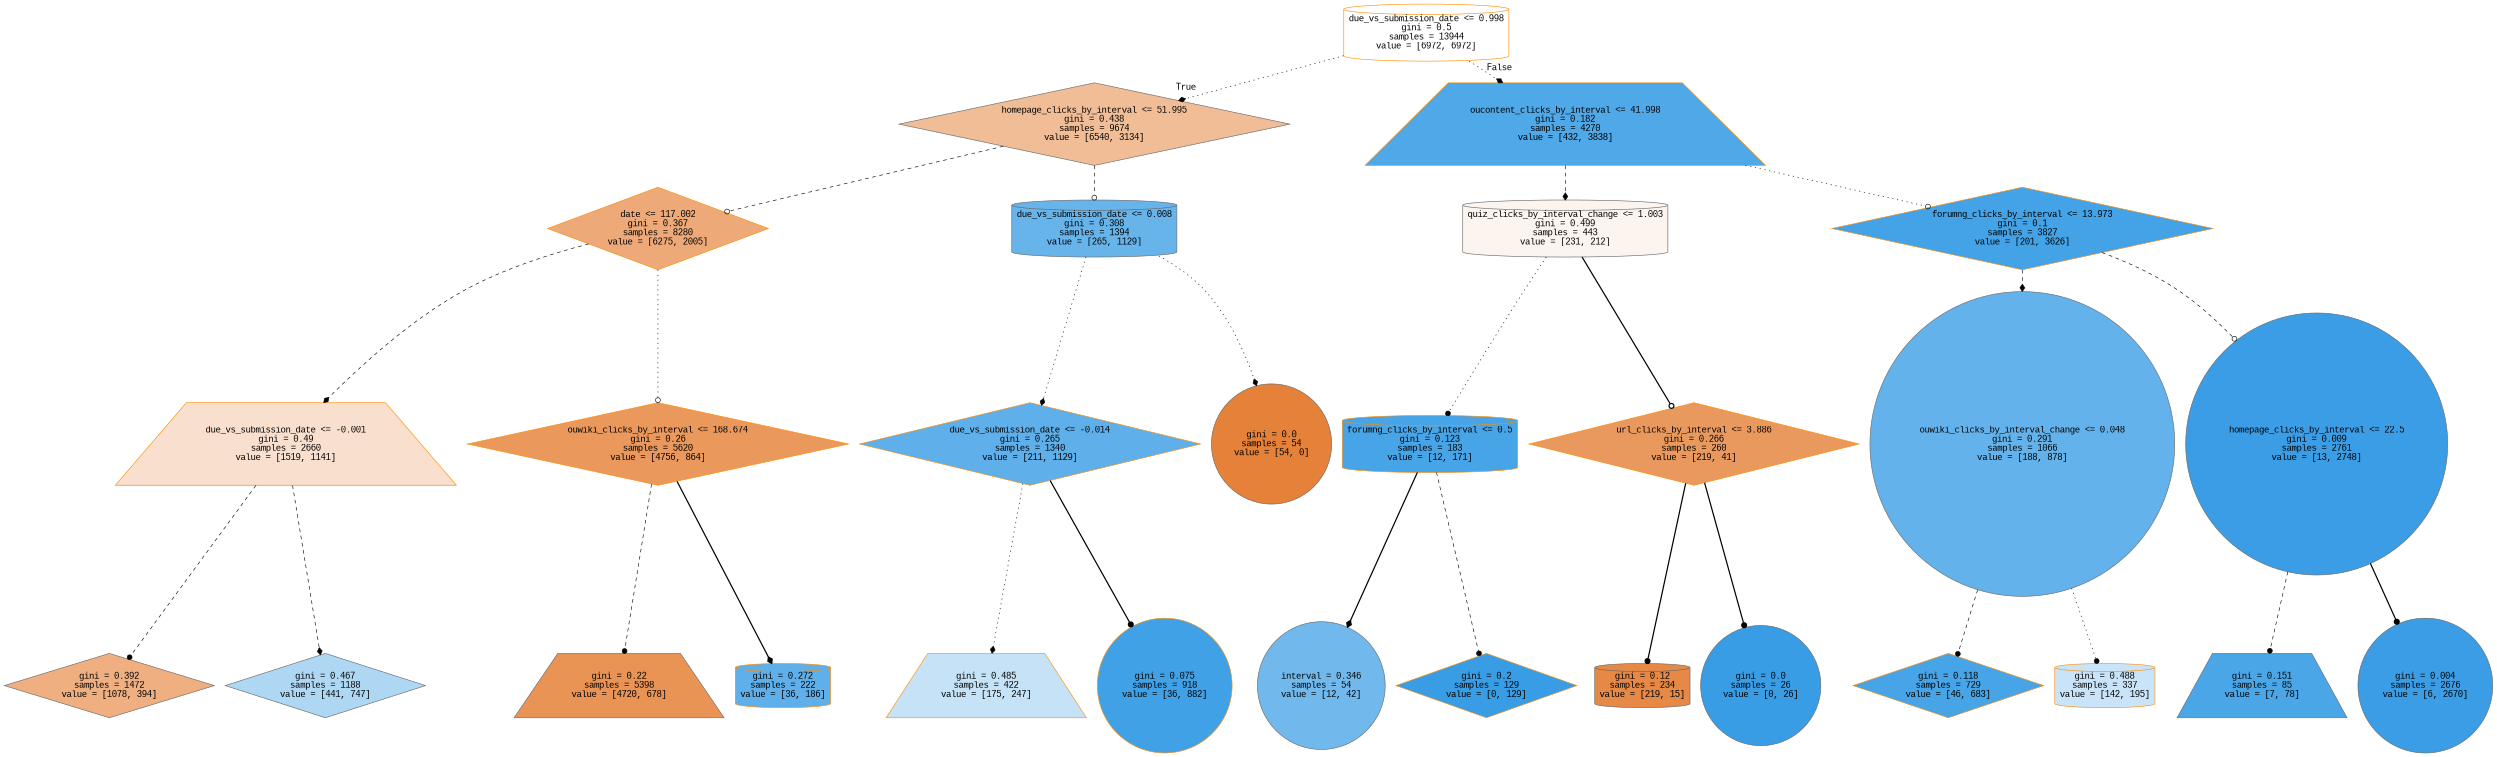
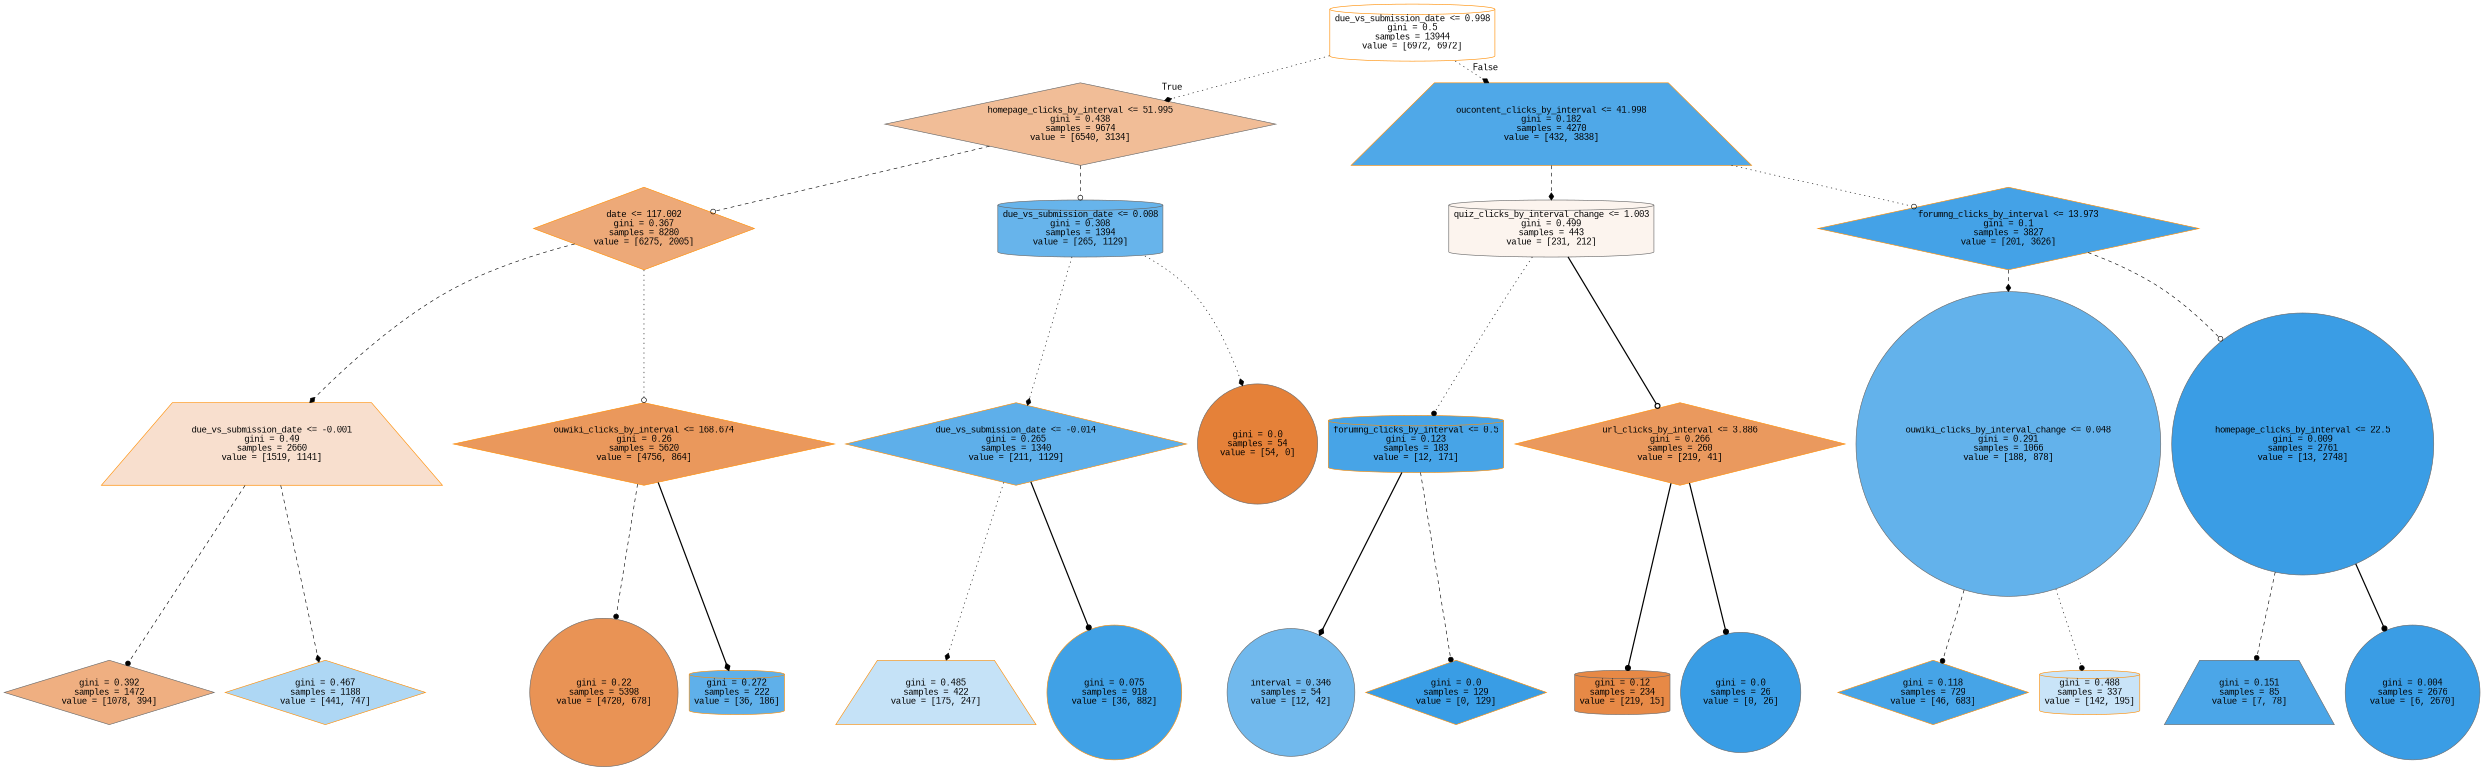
(325, 686) -> (325, 692)
(619, 686) -> (604, 692)
(1486, 686) -> (1456, 692)
